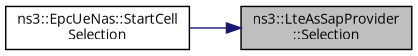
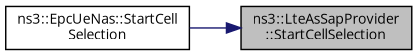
(326, 28) -> (326, 28)
